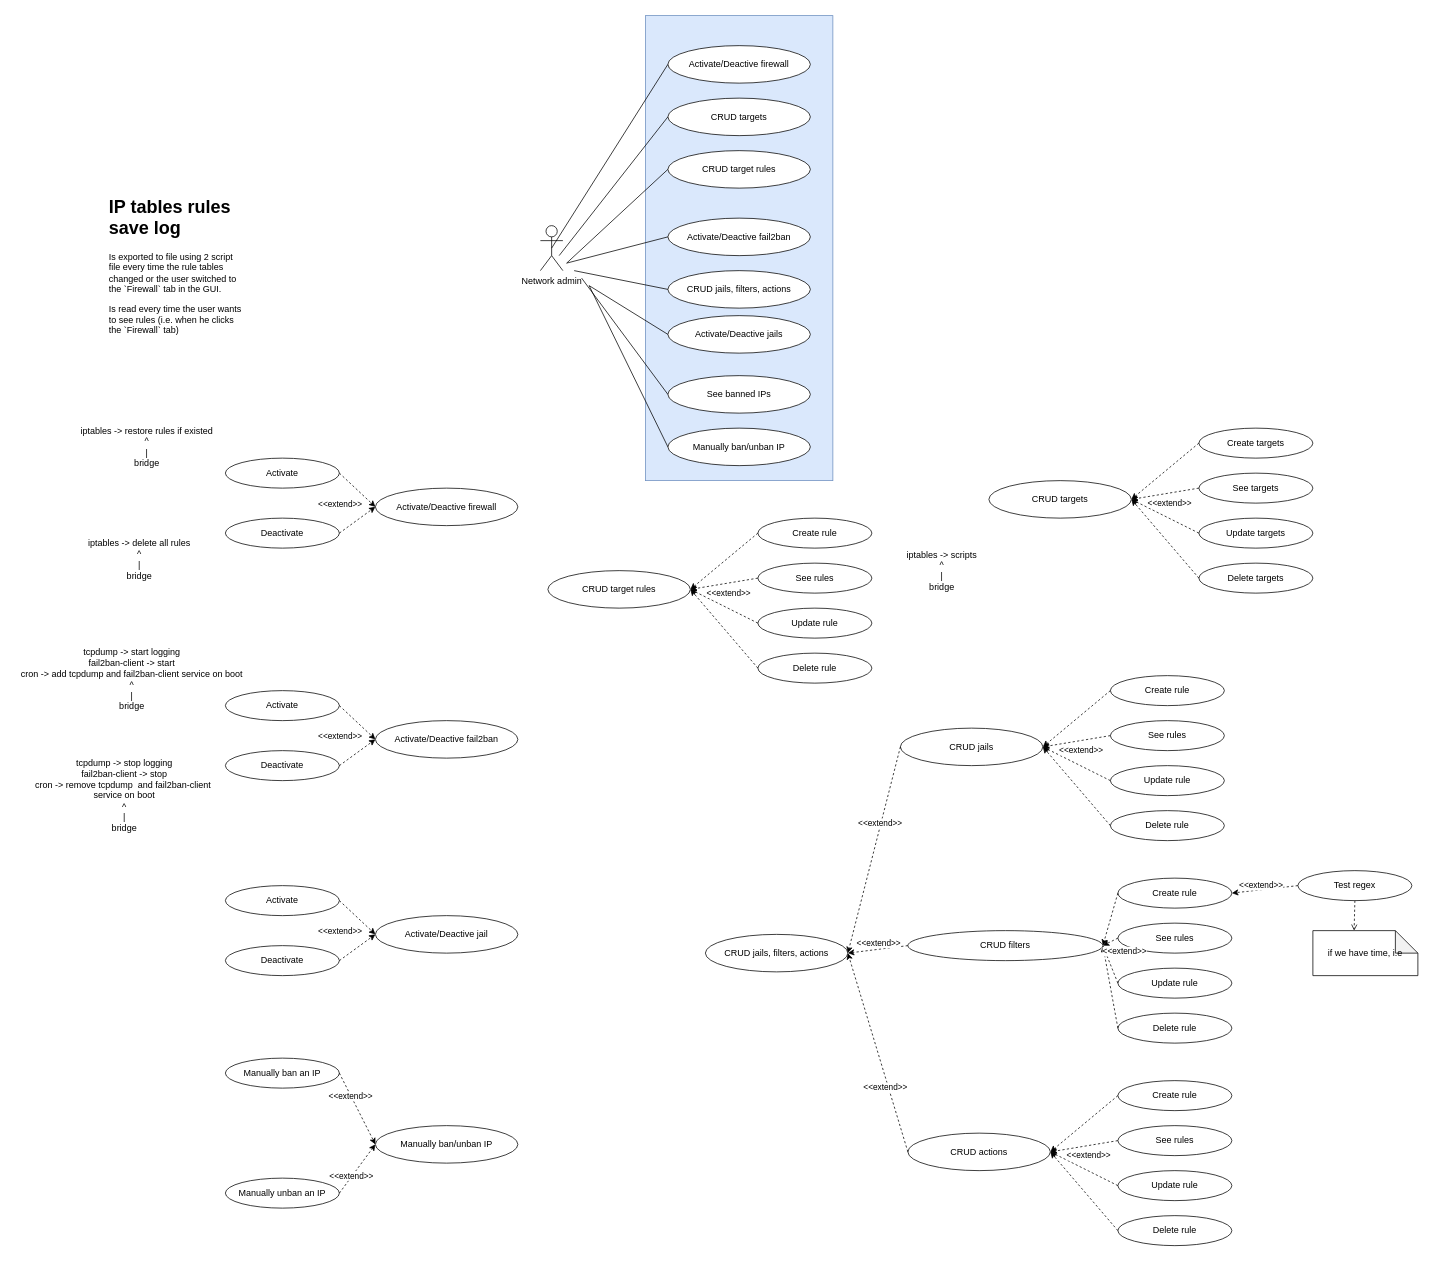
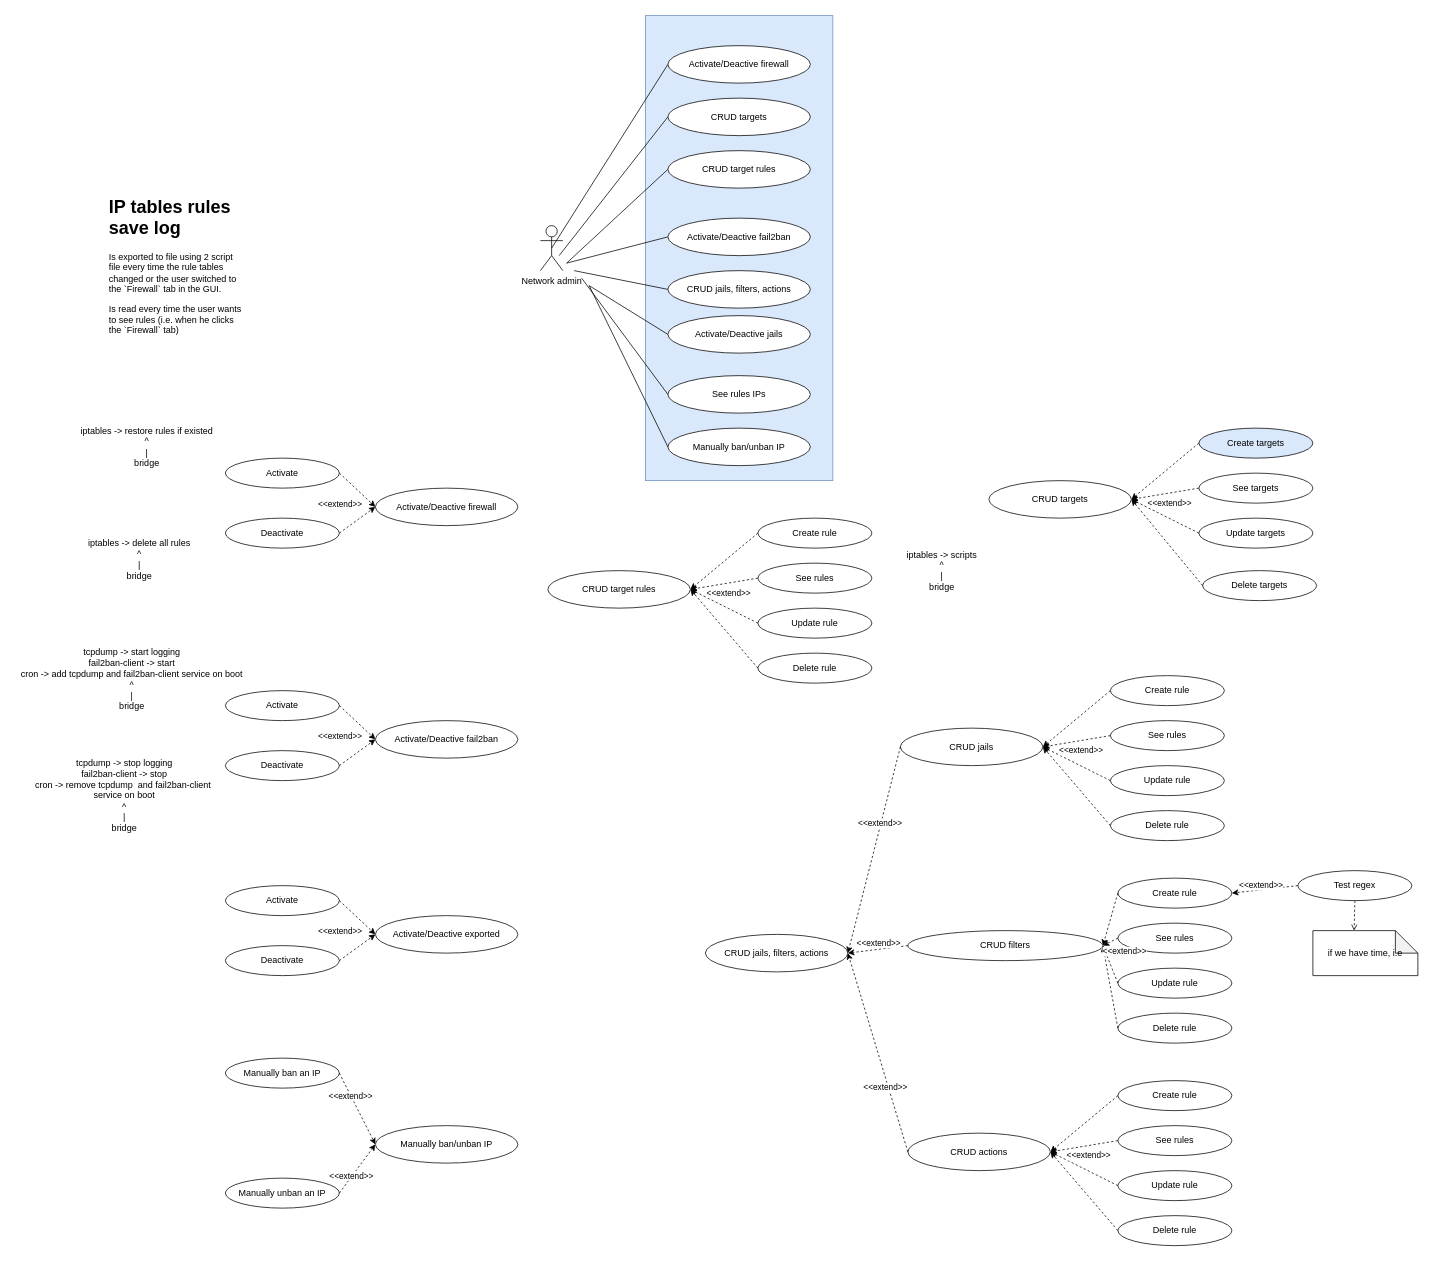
(739, 394) -> (739, 394)
(1256, 443) -> (1256, 443)
(1256, 578) -> (1260, 585)
(447, 934) -> (447, 934)
